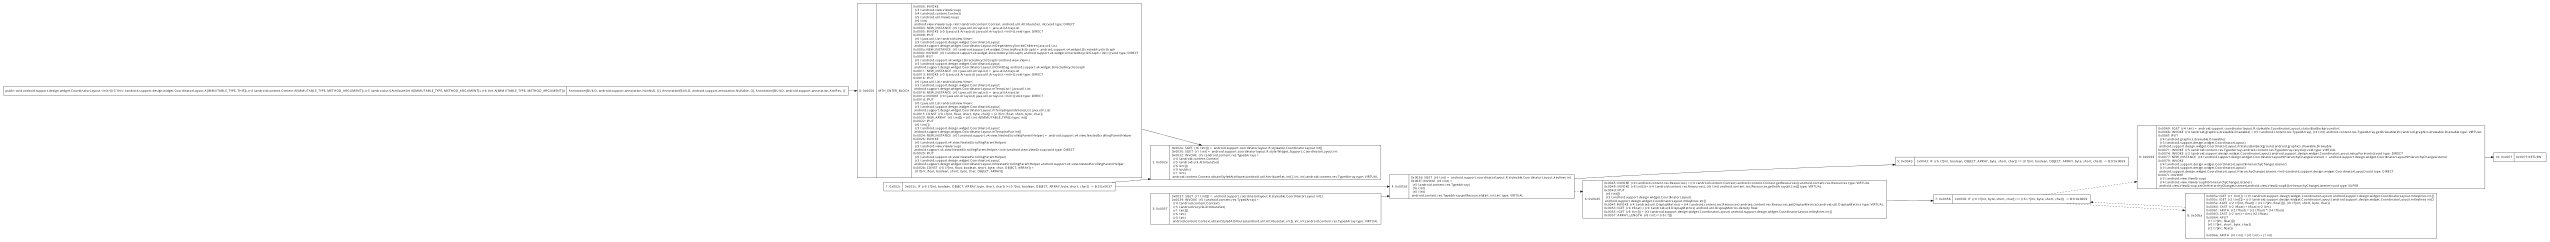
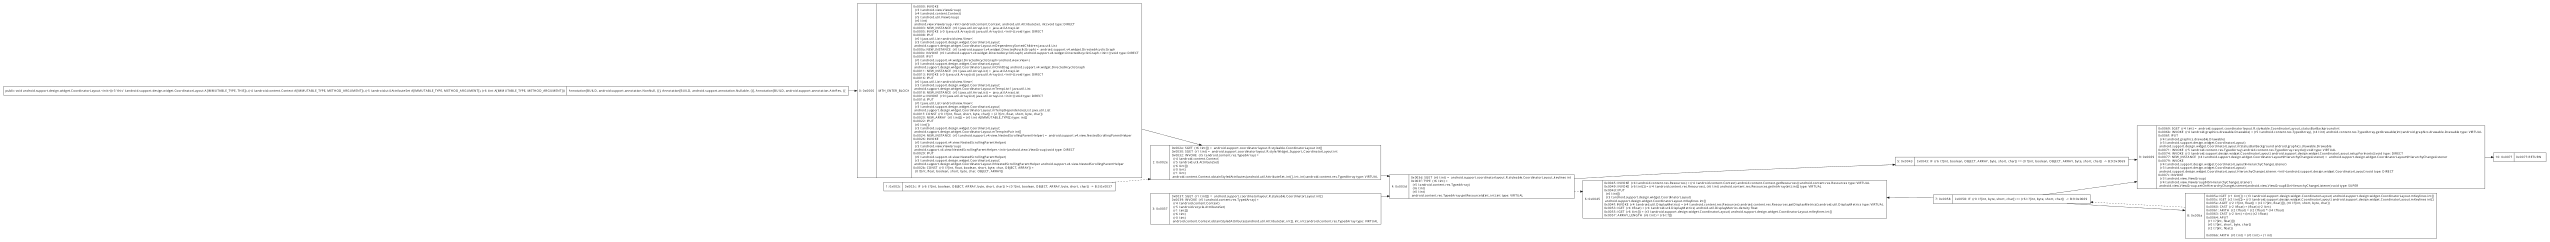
none -> (2132, 160)
(1181, 169) -> (1179, 169)
(1130, 181) -> (1130, 181)
(1432, 181) -> (1430, 181)
(1251, 187) -> (1384, 176)
(2089, 188) -> (2089, 188)
(1909, 201) -> (1911, 198)
(2125, 207) -> (2125, 207)
